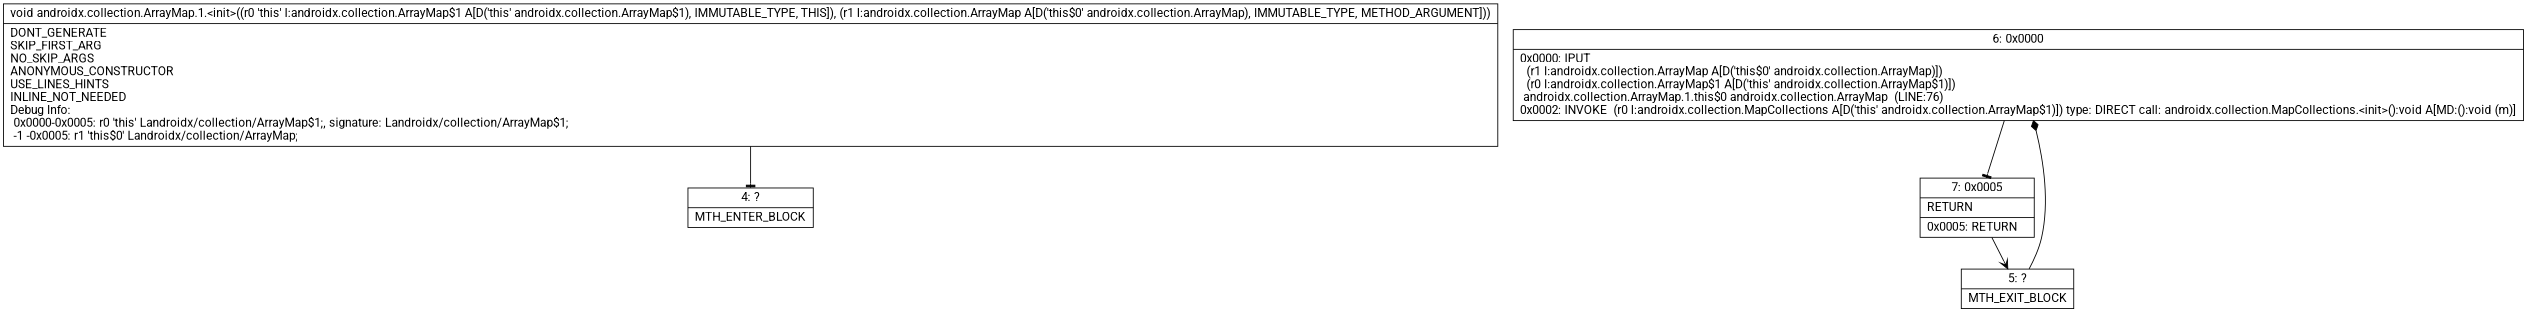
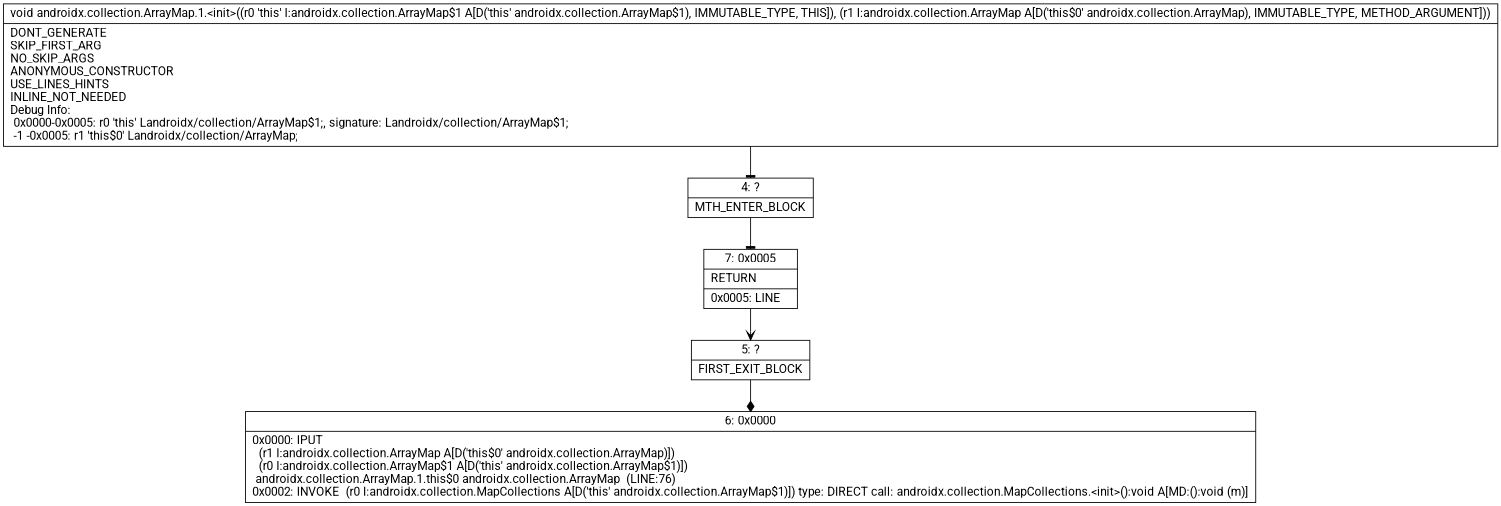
(1996, 147) -> (751, 231)
(1977, 227) -> (751, 298)
(2018, 298) -> (751, 370)
